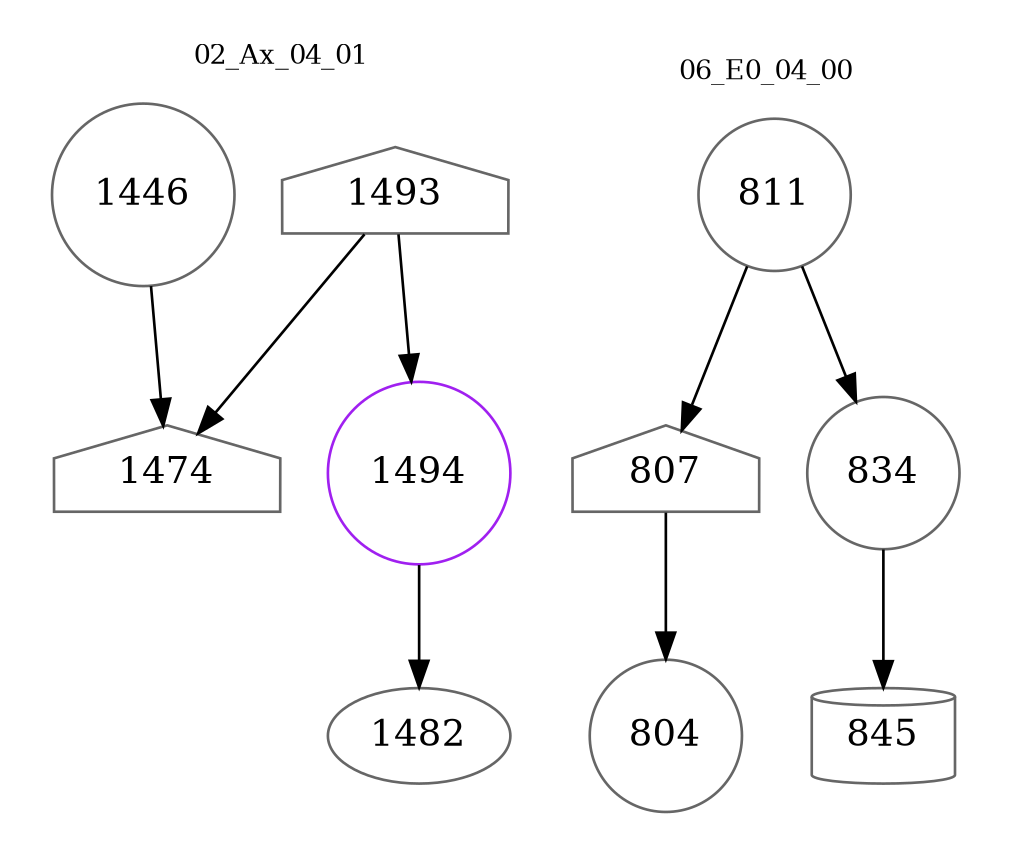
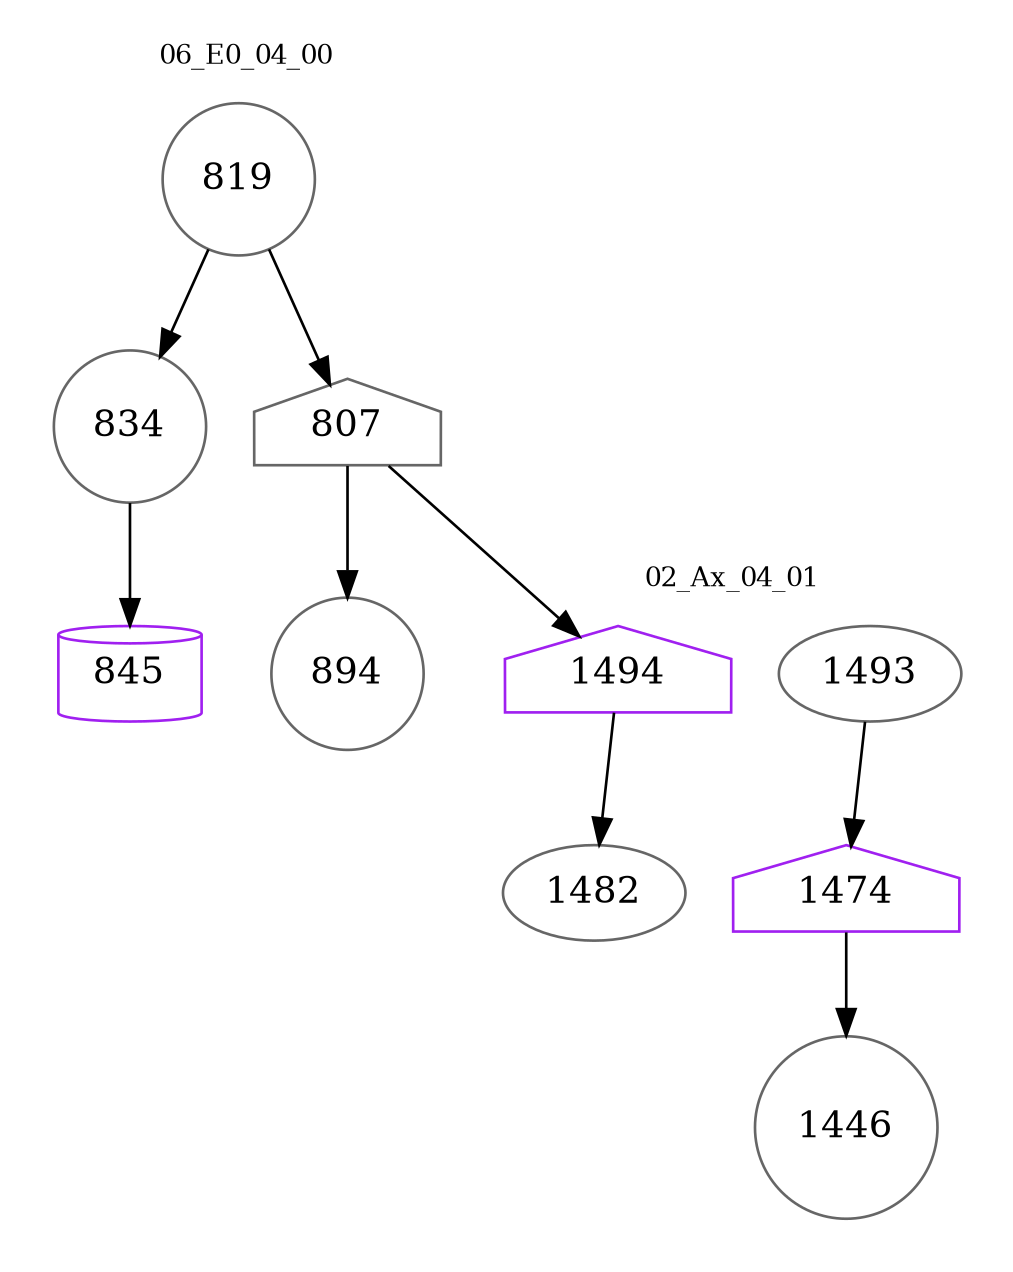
(395, 195) -> (870, 674)
(775, 195) -> (239, 179)
(404, 295) -> (444, 516)
(156, 342) -> (846, 970)
(167, 473) -> (846, 893)
(419, 473) -> (618, 674)
(666, 736) -> (348, 674)
(883, 736) -> (130, 674)
